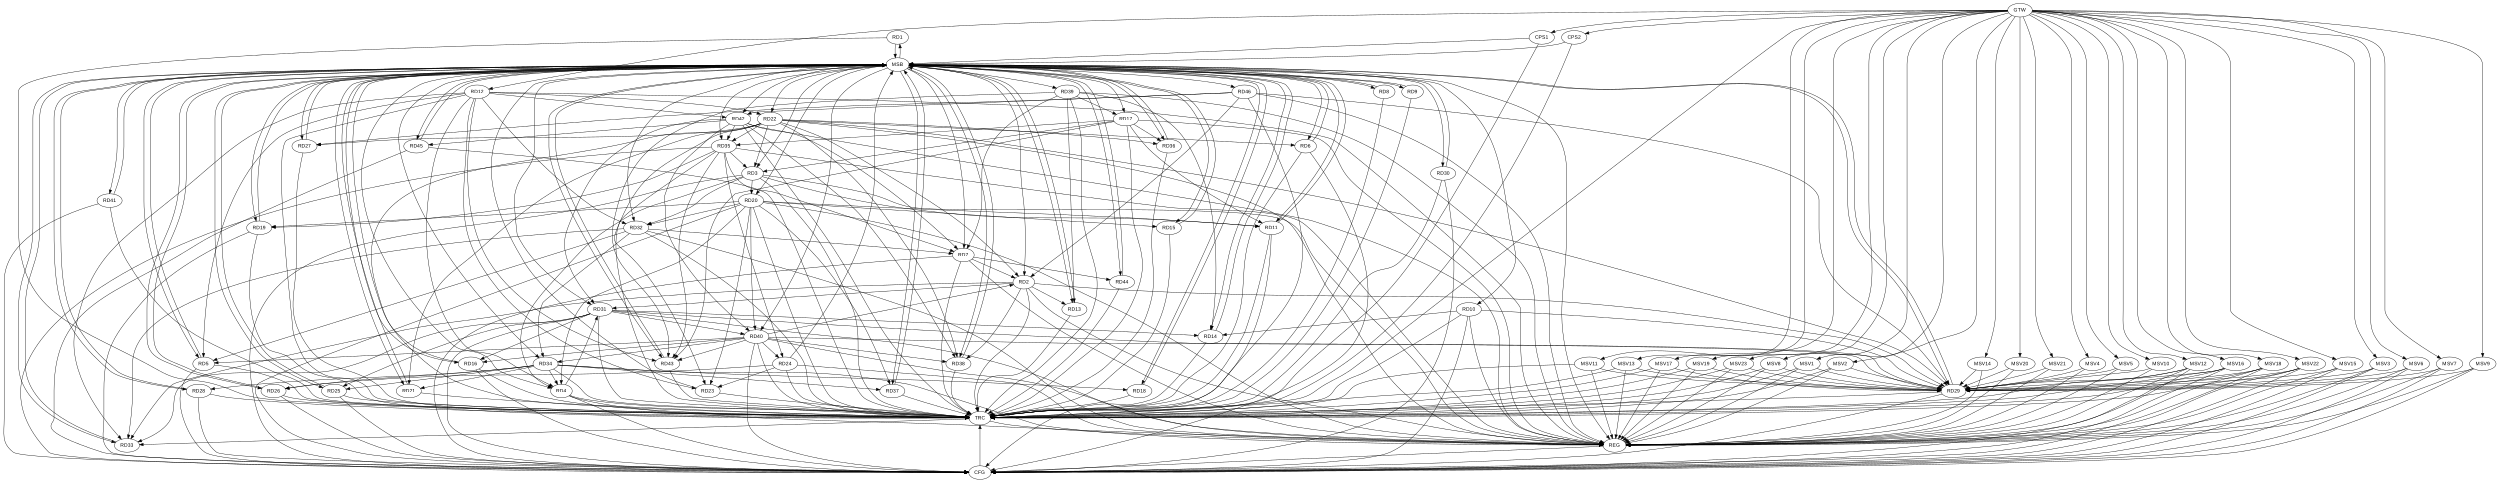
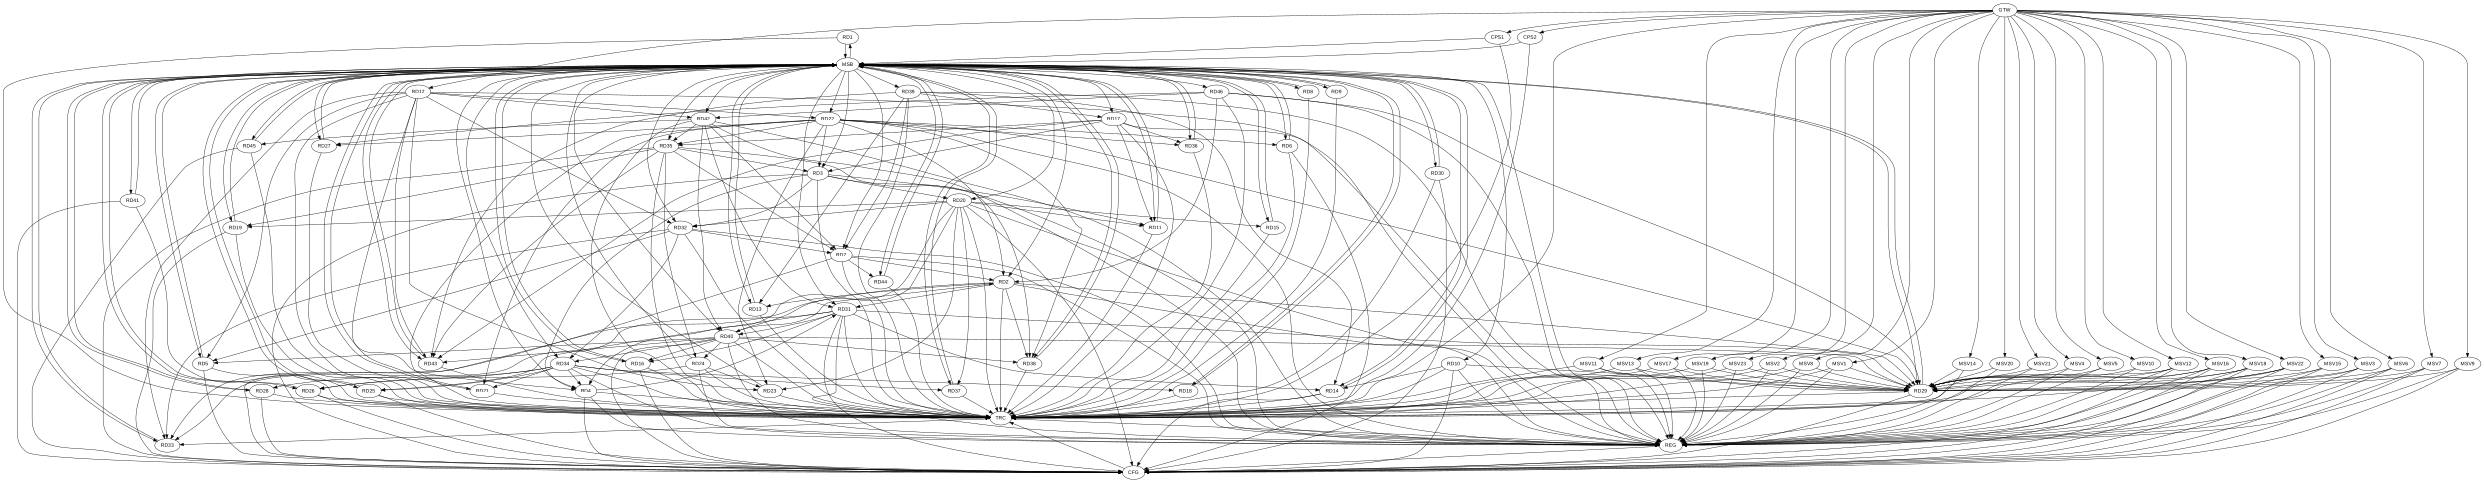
(1252, 336) -> (1249, 399)
